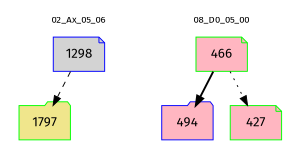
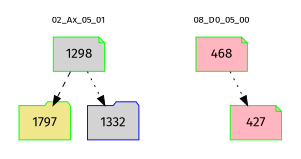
(79, 20) -> (79, 20)
(79, 54) -> (79, 54)
(222, 54) -> (222, 54)
none -> (113, 123)
(187, 123) -> none
